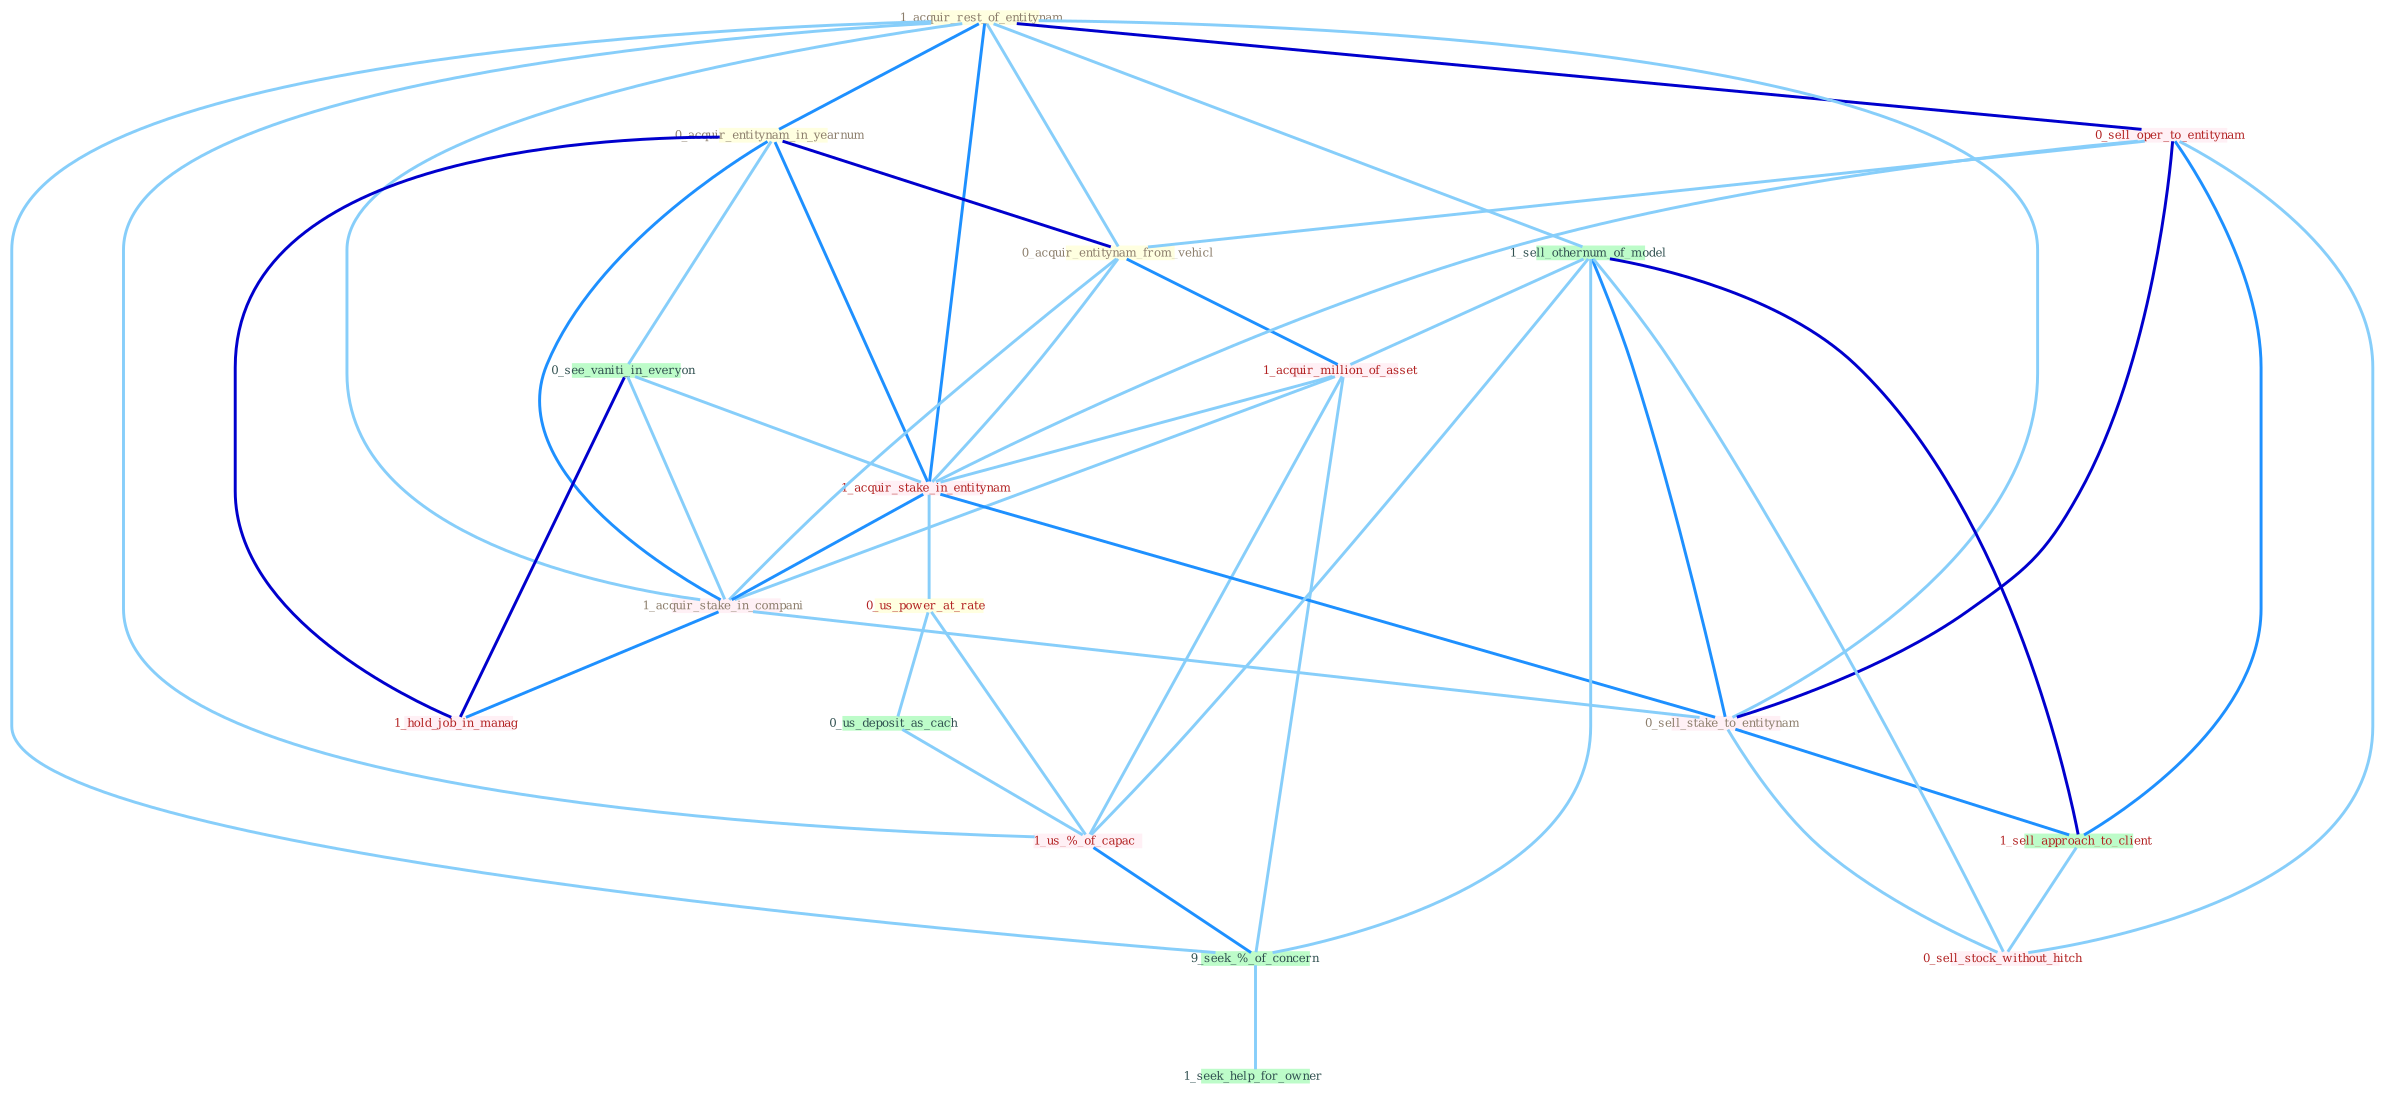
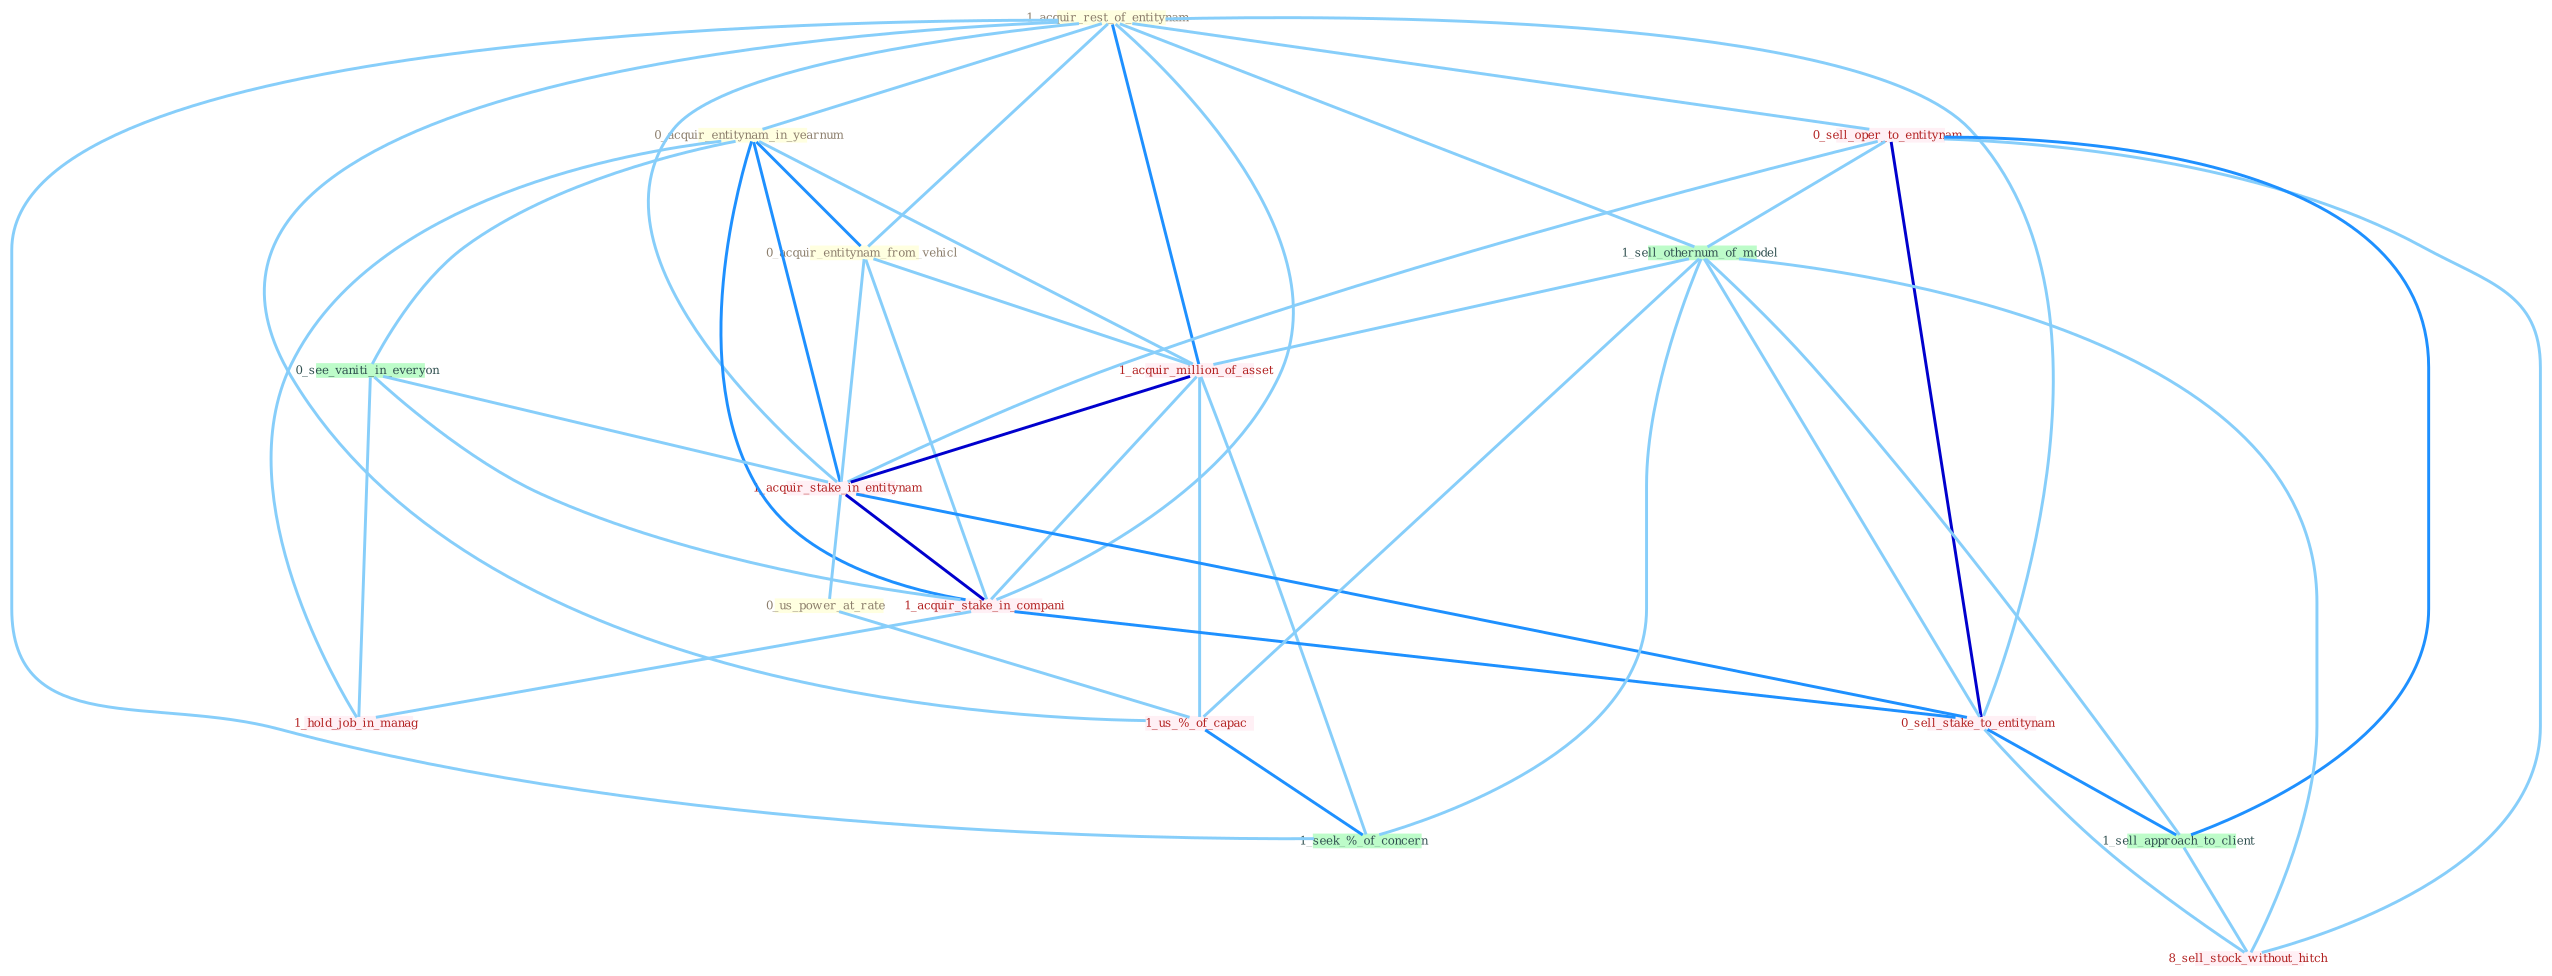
(1579, 76) -> (1501, 76)
(879, 77) -> (932, 76)
(938, 191) -> (809, 194)
none -> (1156, 194)
(1646, 194) -> (1796, 194)
(957, 253) -> (674, 129)
none -> (976, 253)
(250, 301) -> (327, 310)
(1232, 312) -> (1032, 312)
(1137, 429) -> (1020, 429)
(1935, 465) -> (1978, 566)
(1667, 485) -> (1842, 488)
(546, 539) -> (365, 547)
(832, 544) -> (915, 547)
(726, 606) -> (988, 606)
(929, 606) -> (829, 606)
(592, 665) -> (673, 664)
(1274, 670) -> (1485, 665)
(897, 723) -> none
(1726, 723) -> (1982, 723)
(2079, 841) -> (2182, 841)
(1255, 959) -> (1367, 841)
(2005, 959) -> (2249, 959)
(1255, 1076) -> none
